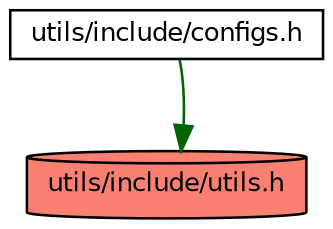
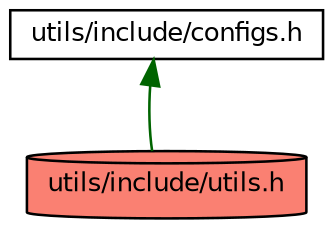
(183, 92) -> (149, 118)
